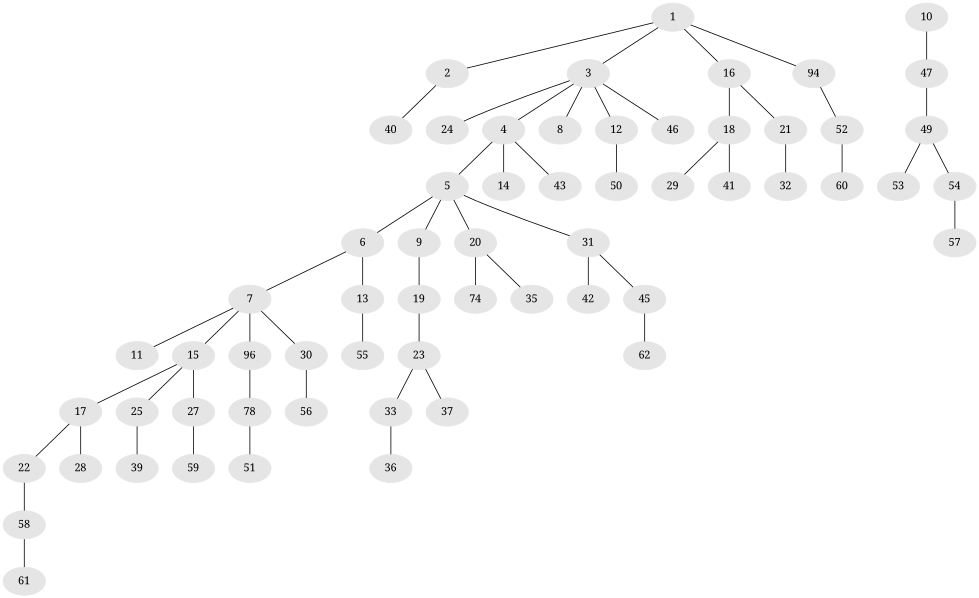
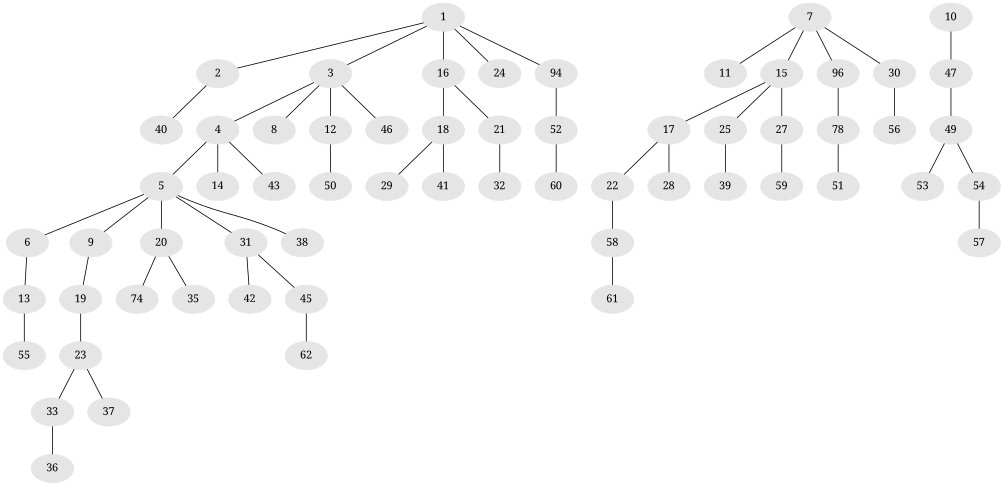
(516, 100) -> (471, 45)
none -> (302, 243)
(306, 271) -> none
